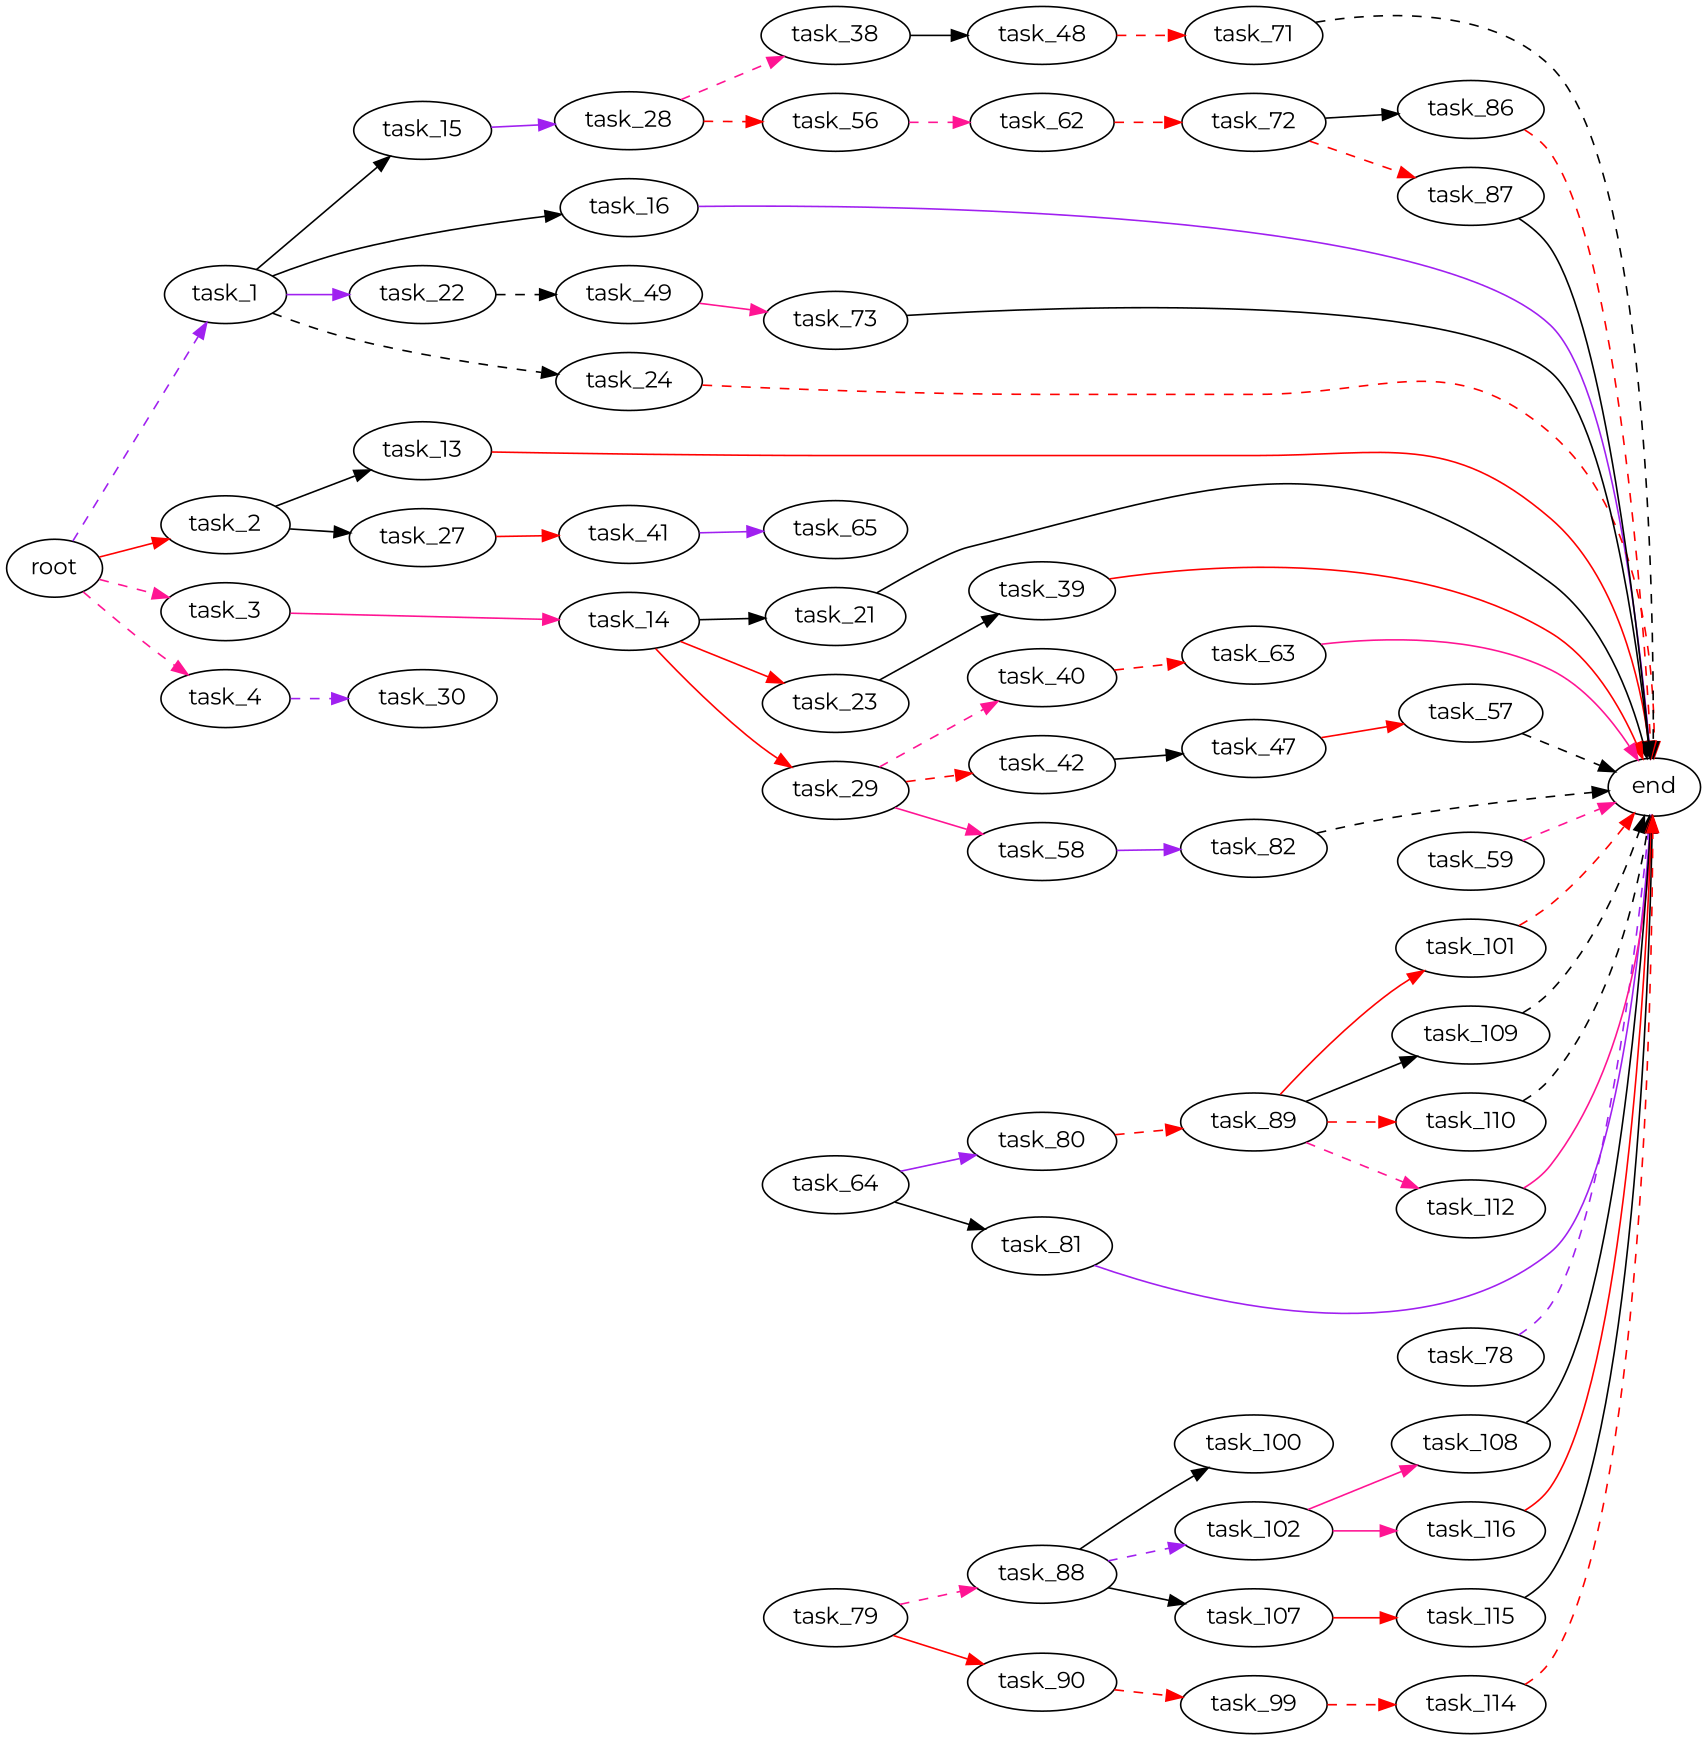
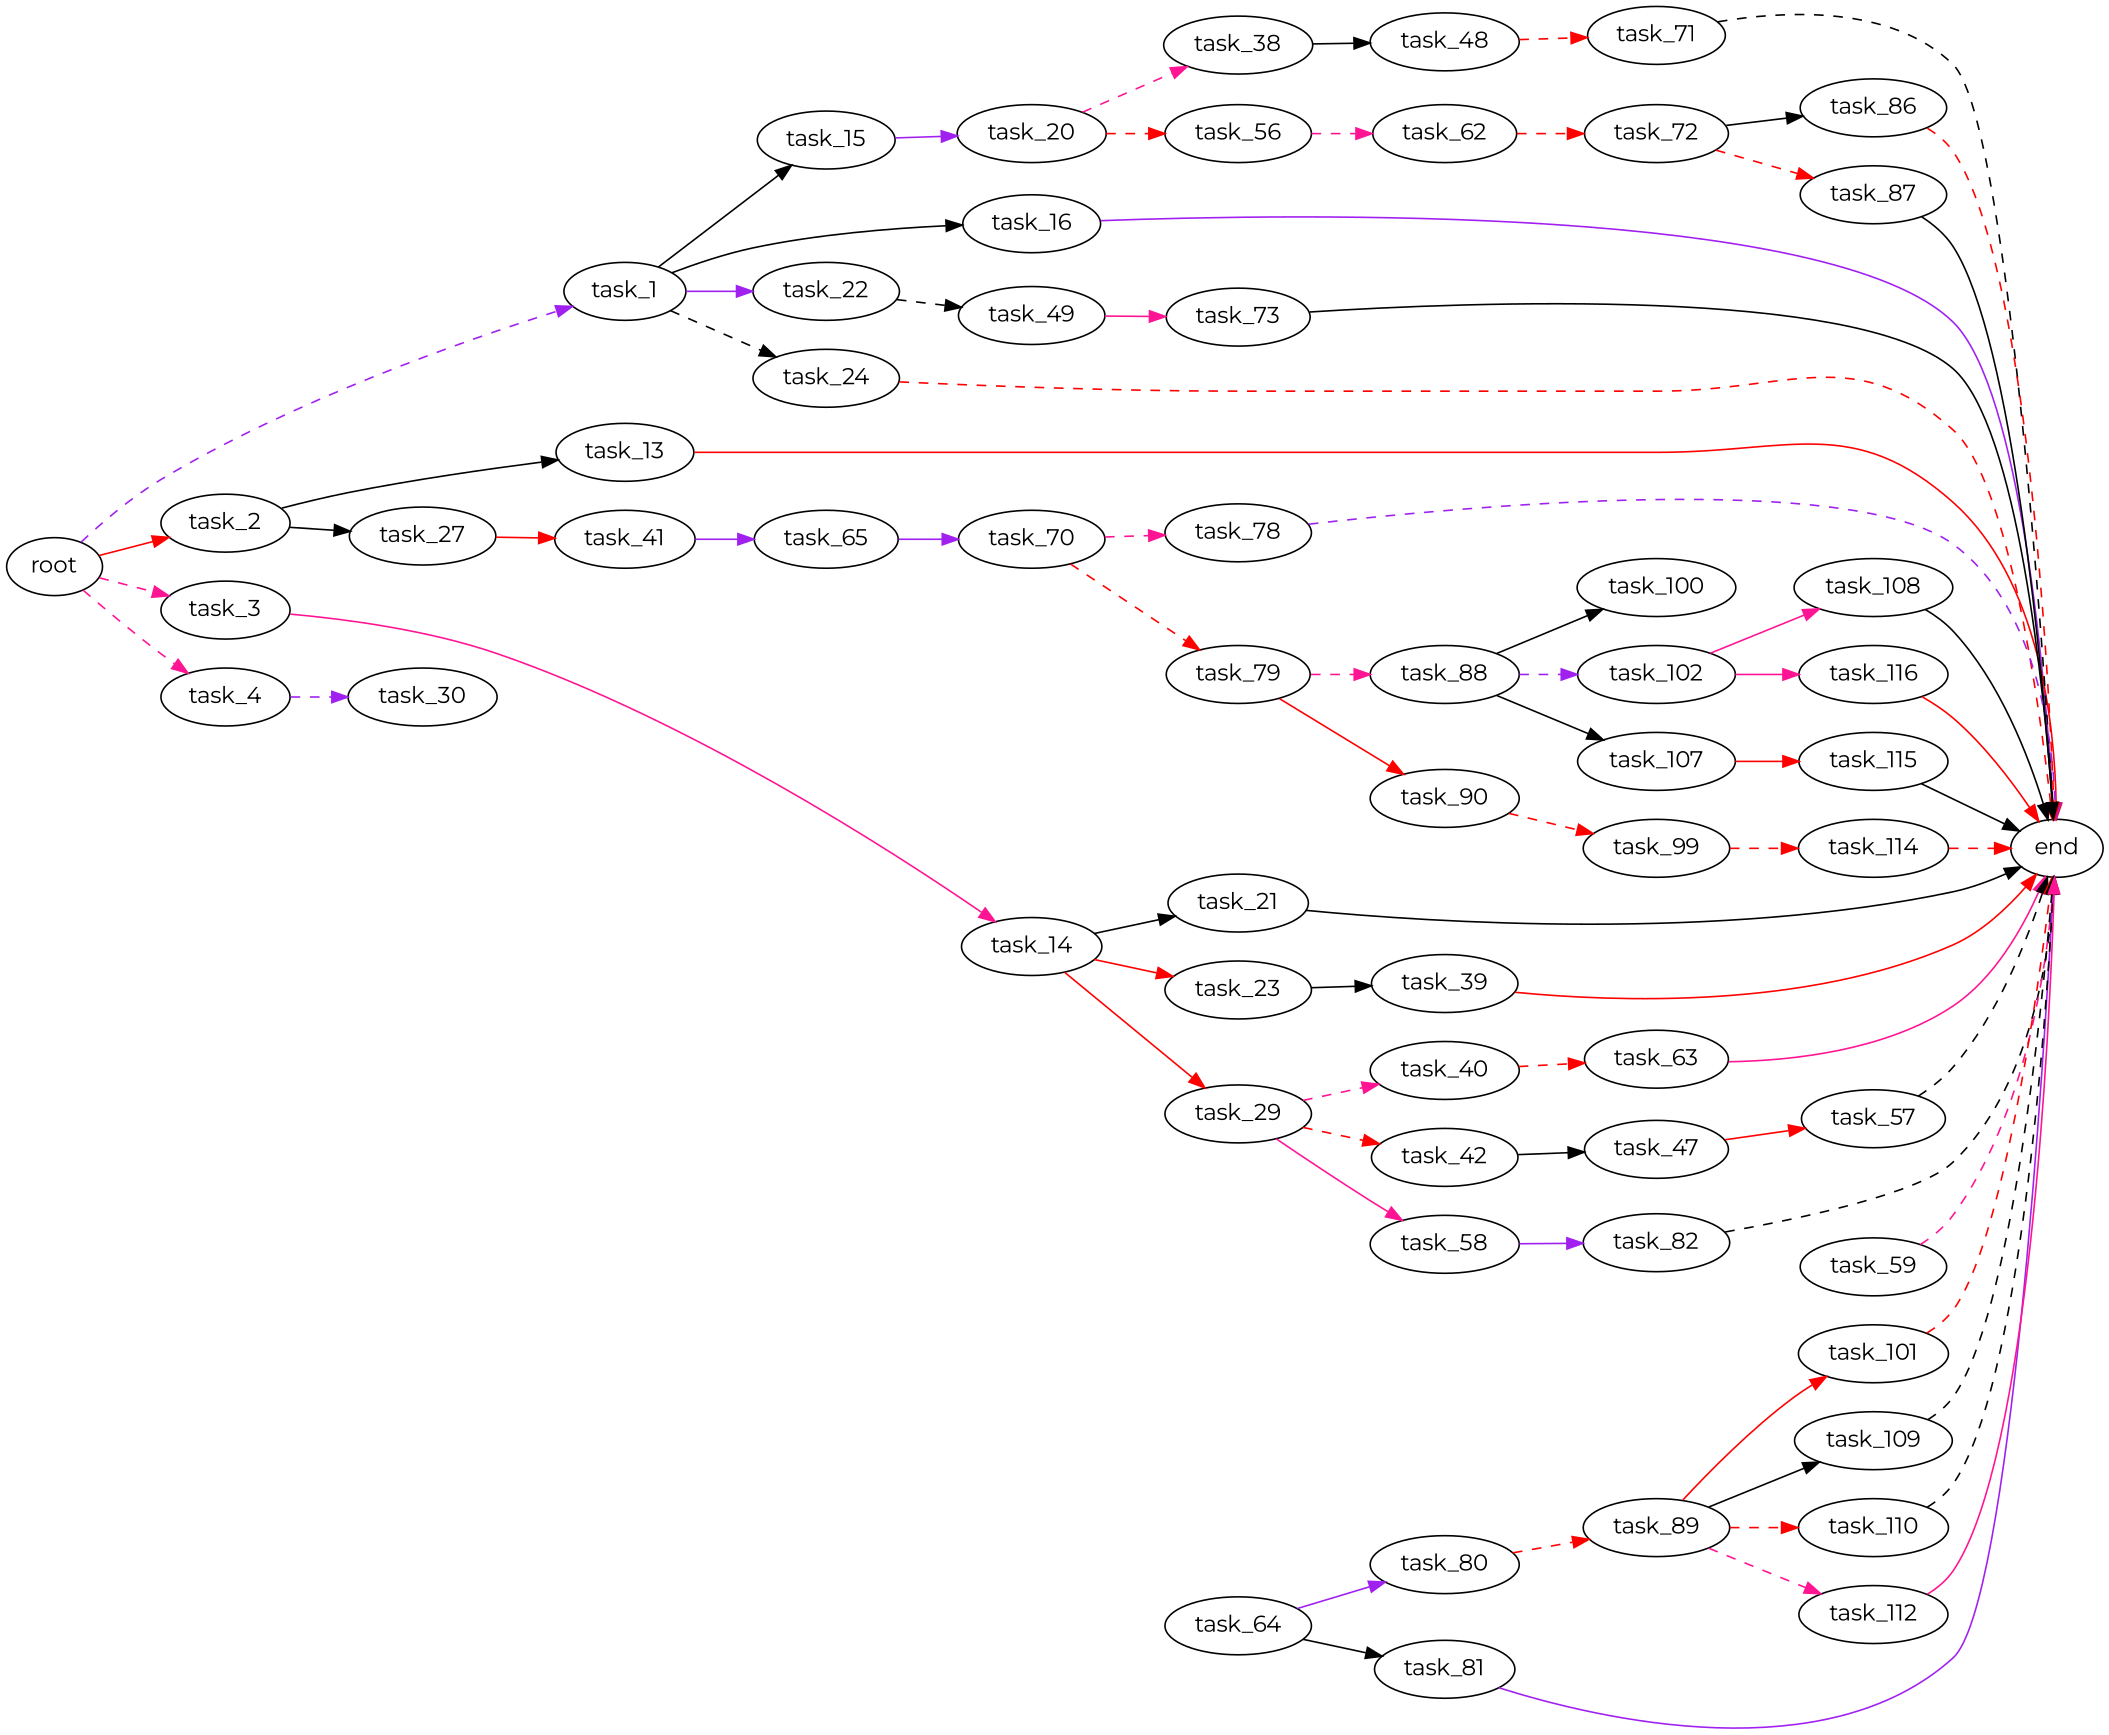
(629, 121) -> (1032, 134)
none -> (1032, 539)
